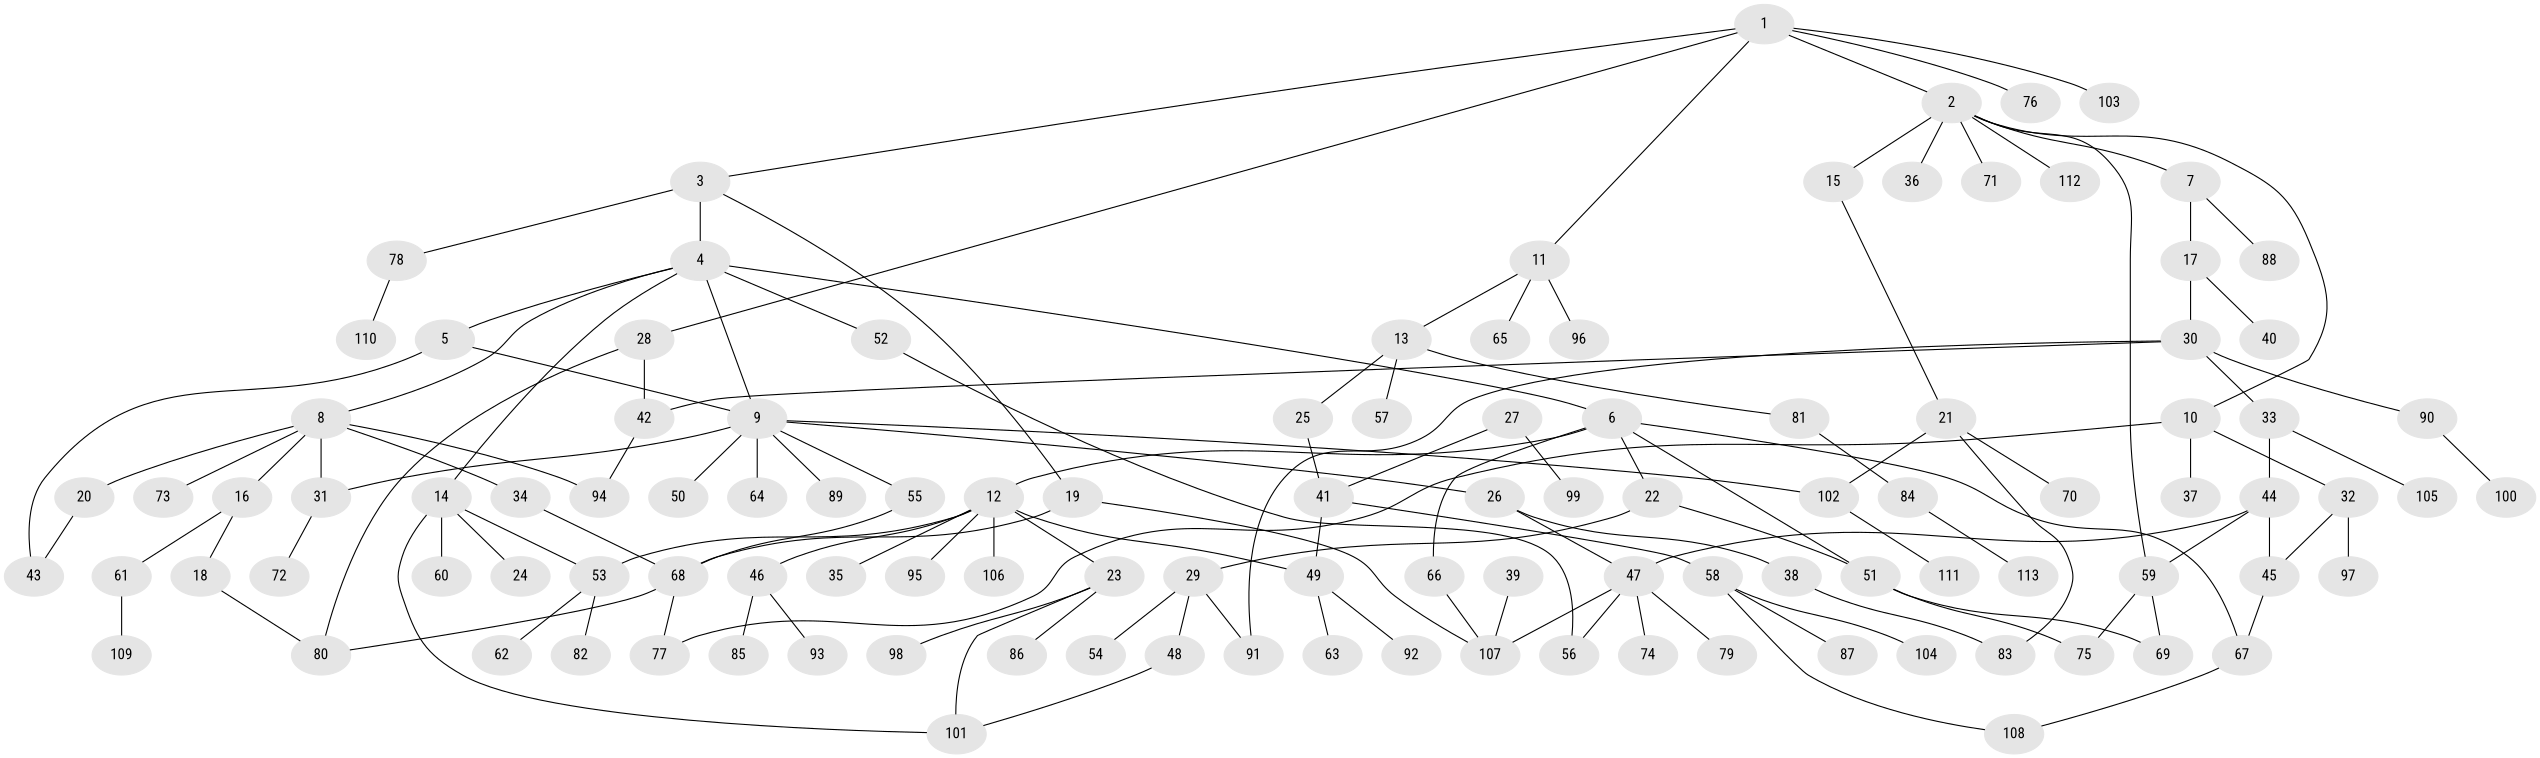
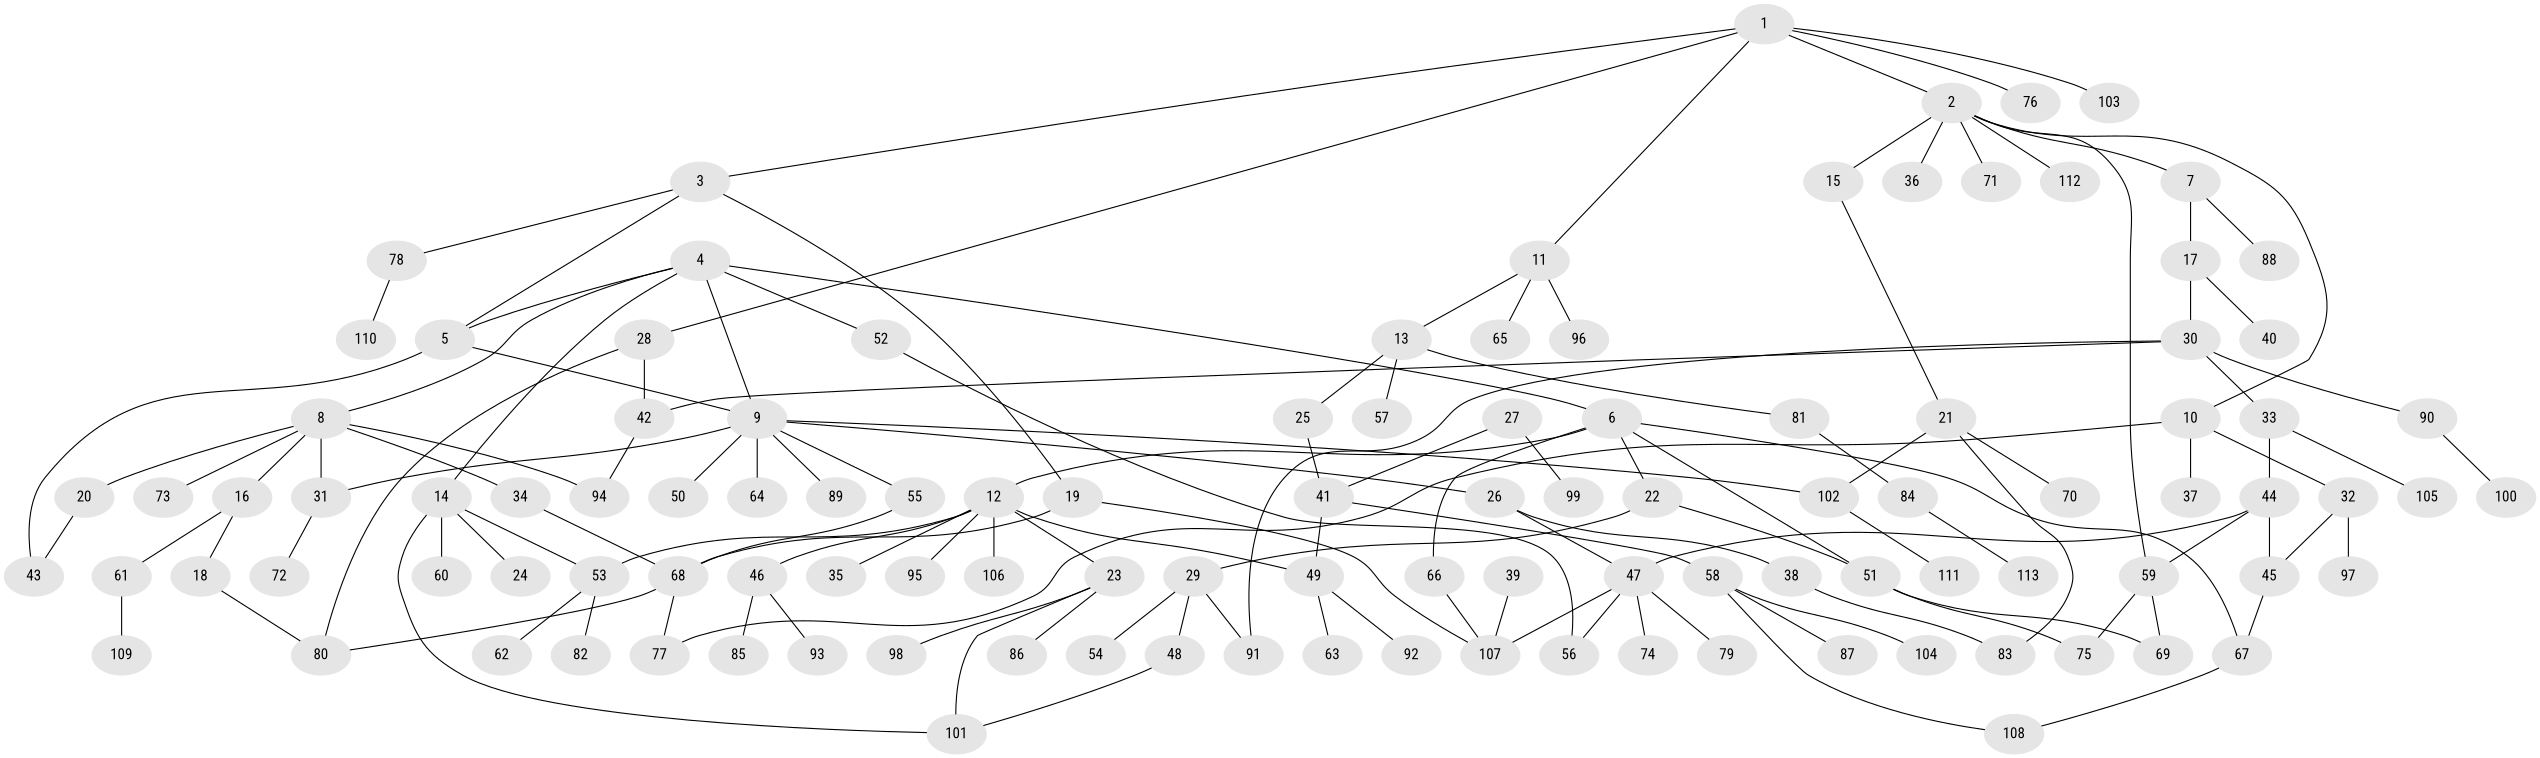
(700, 221) -> (572, 261)
